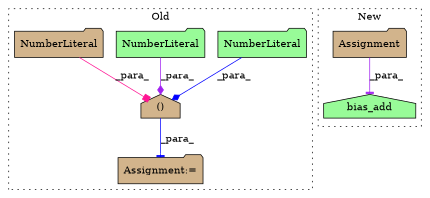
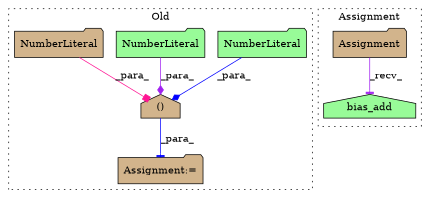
(370, 17) -> (370, 17)
(386, 76) -> (386, 76)
